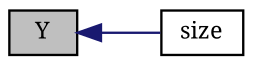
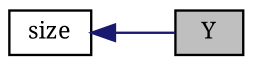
(131, 33) -> (145, 33)
